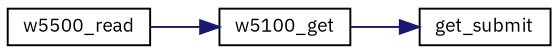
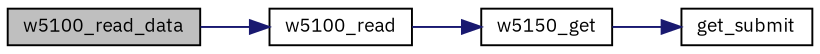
(79, 27) -> (341, 27)
none -> (104, 27)
(285, 27) -> (547, 27)
